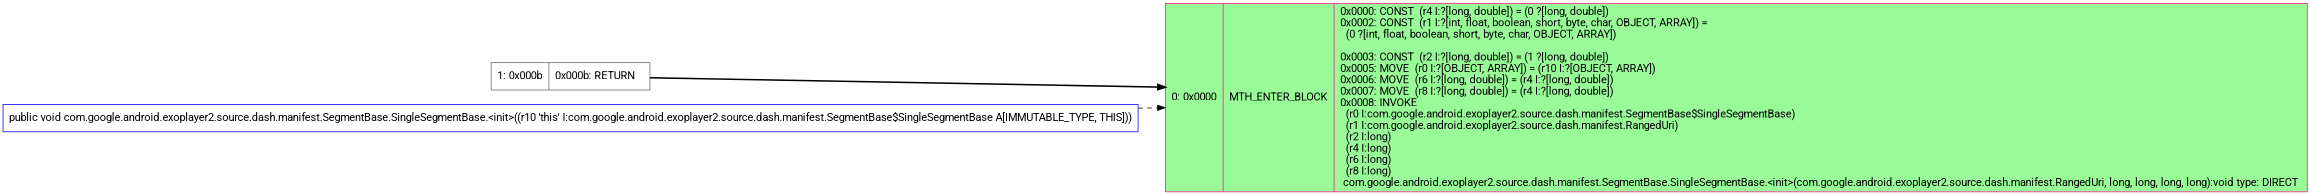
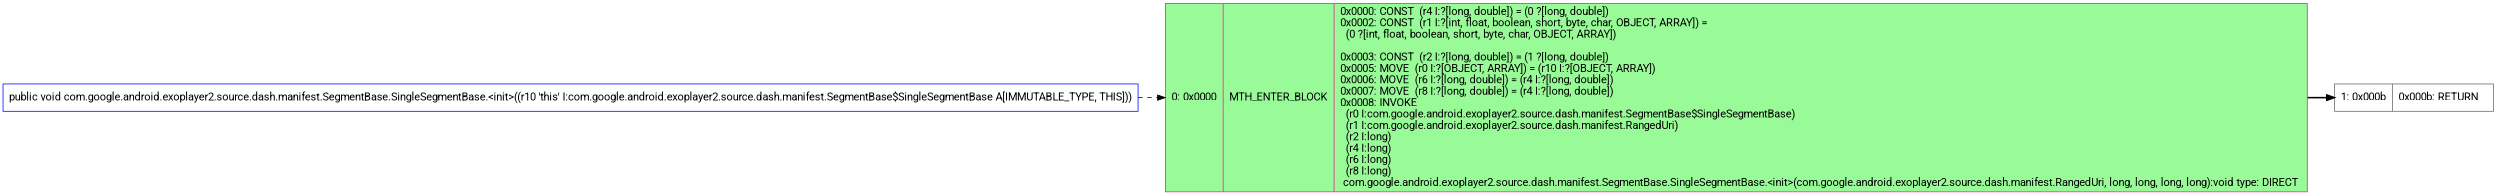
(904, 82) -> (2317, 98)
